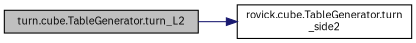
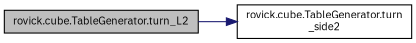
(101, 22) -> (101, 22)
